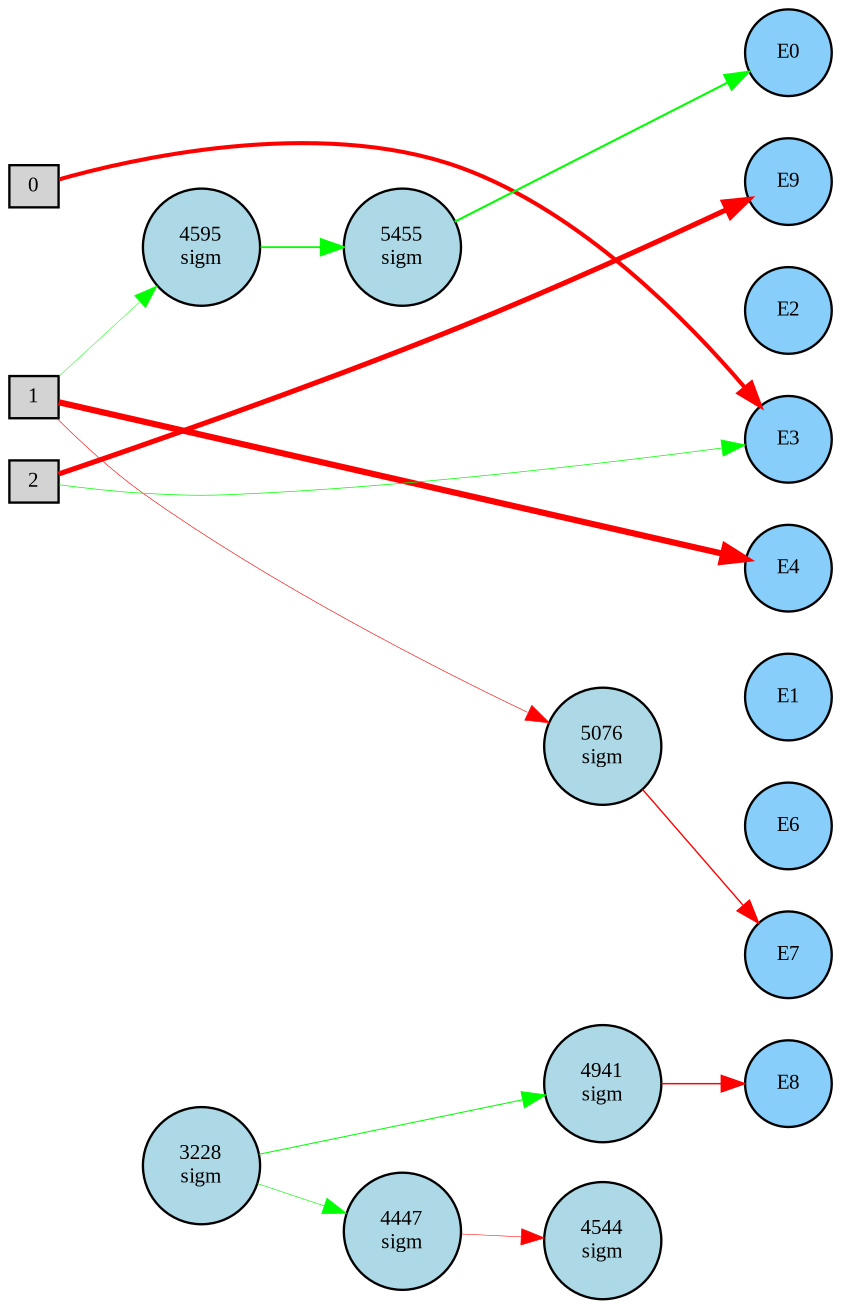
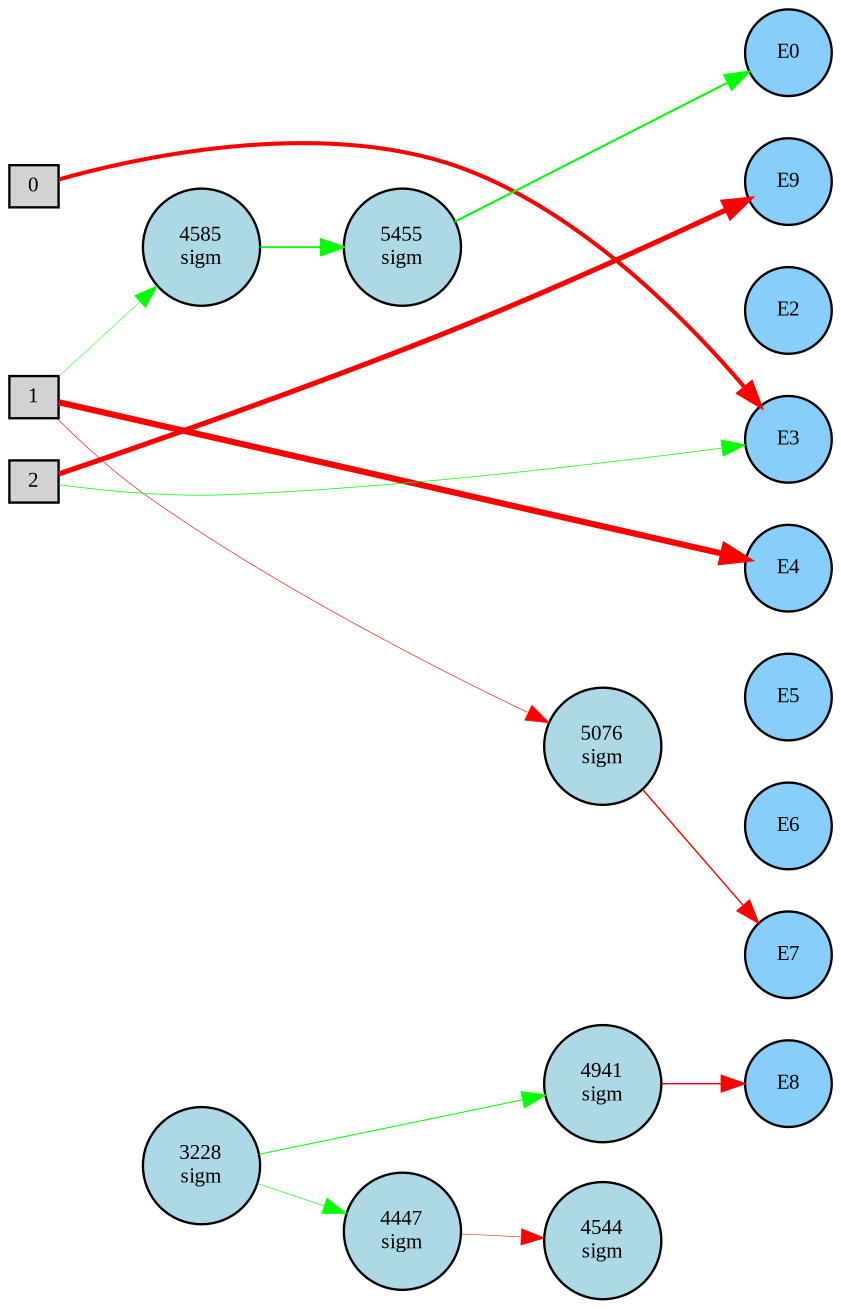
(202, 247) -> (202, 247)
(788, 697) -> (788, 697)
